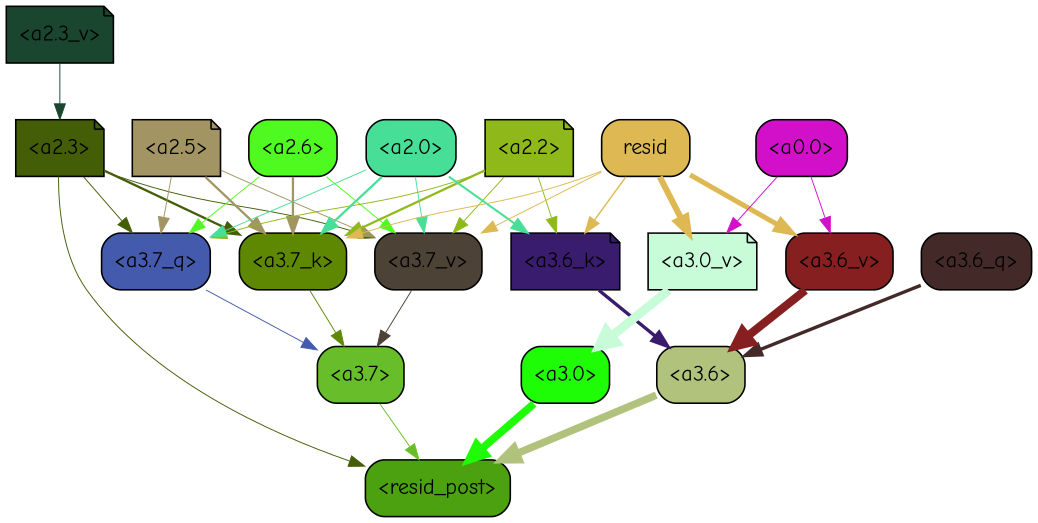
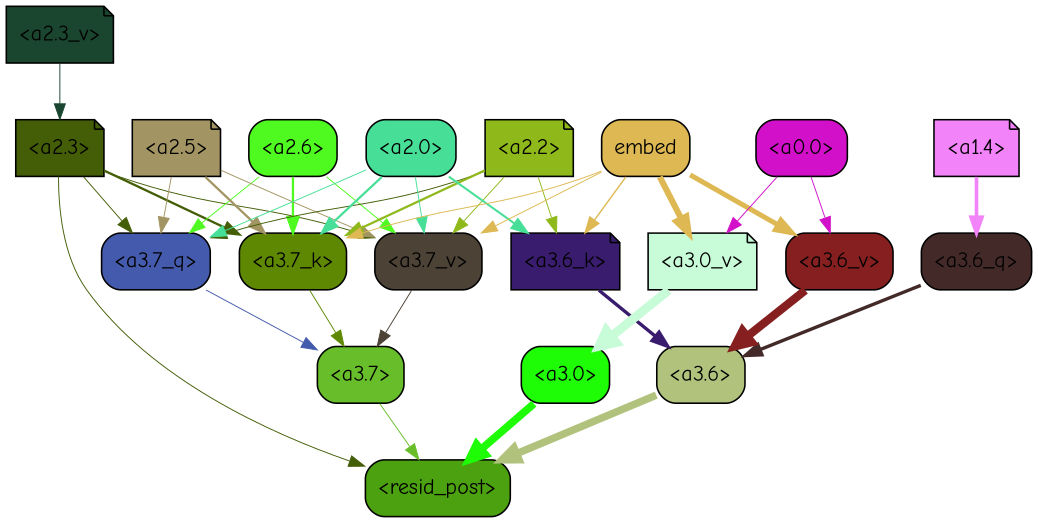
(646, 148) -> (646, 148)
none -> (977, 148)
(293, 191) -> (293, 191)
(376, 201) -> (376, 201)
